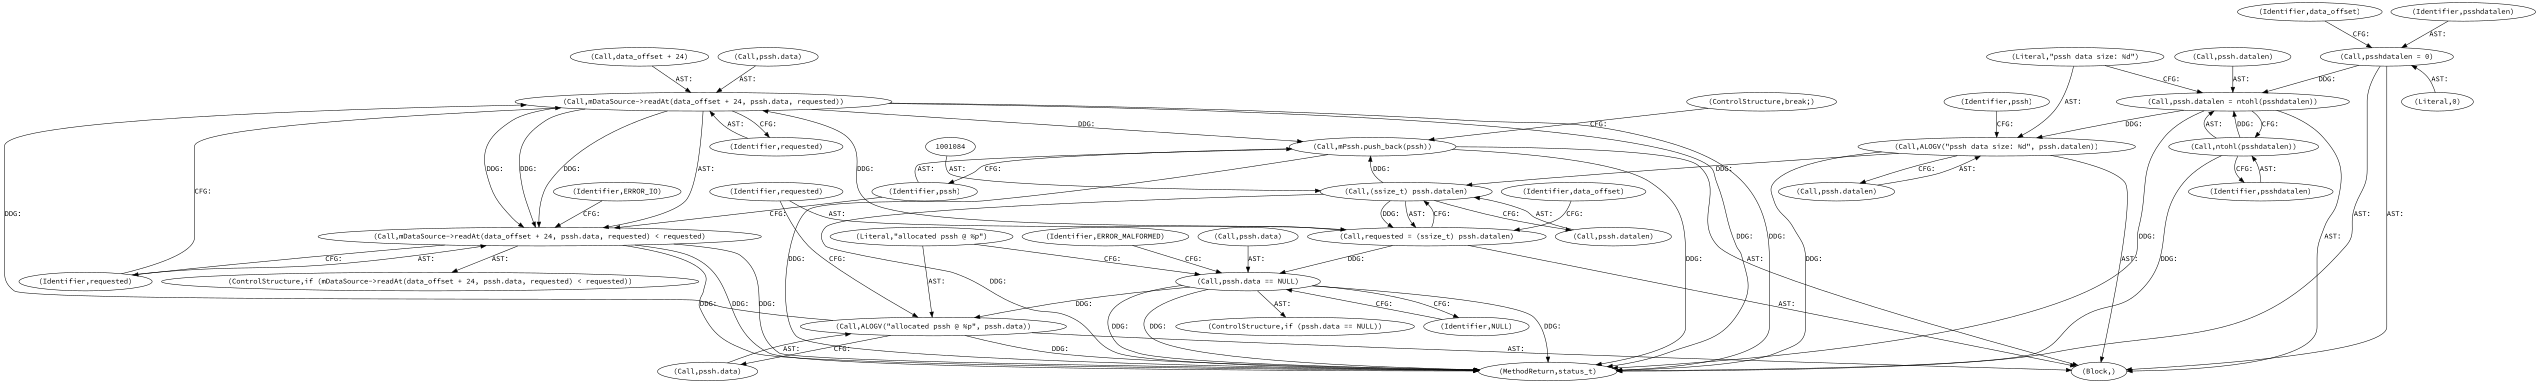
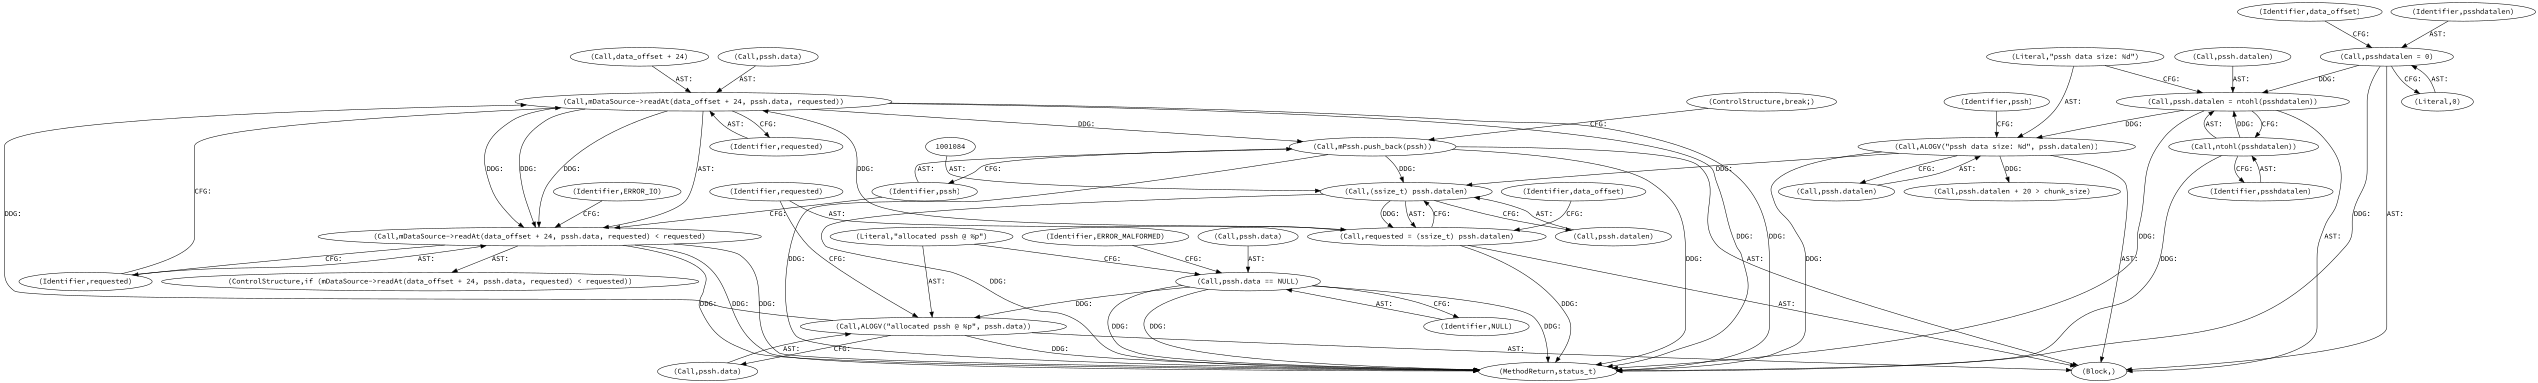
none -> (2402, 80)
(1374, 174) -> (1395, 166)
none -> (2012, 192)
(2365, 214) -> (2365, 214)
(1339, 259) -> (1539, 285)
(1387, 304) -> (1387, 304)
(1295, 327) -> none
